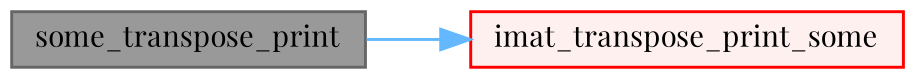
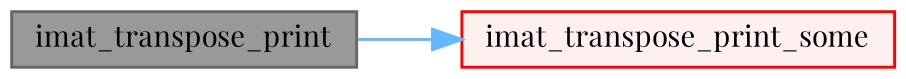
(189, 39) -> (184, 39)
